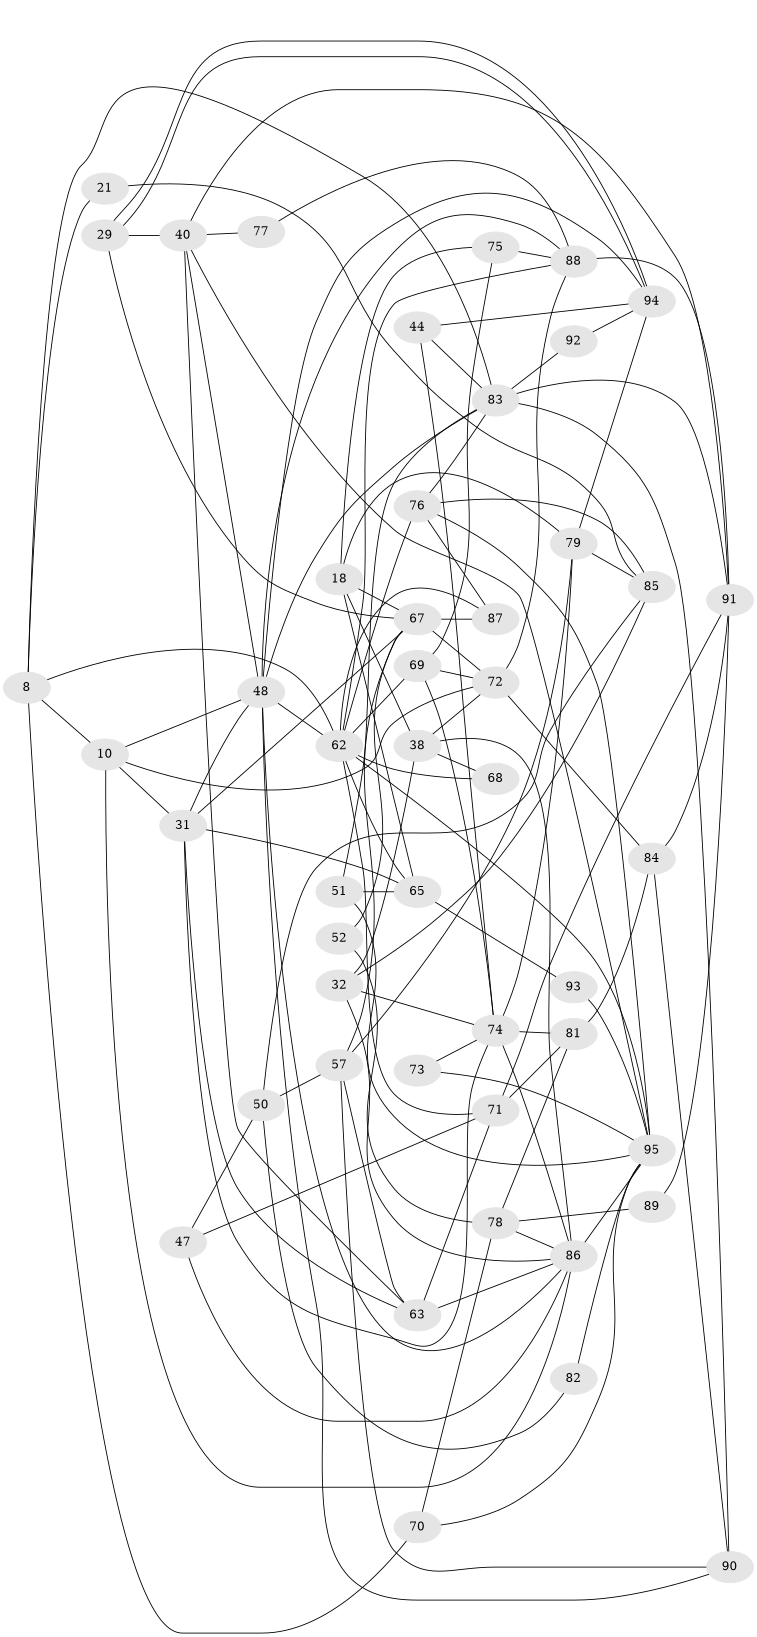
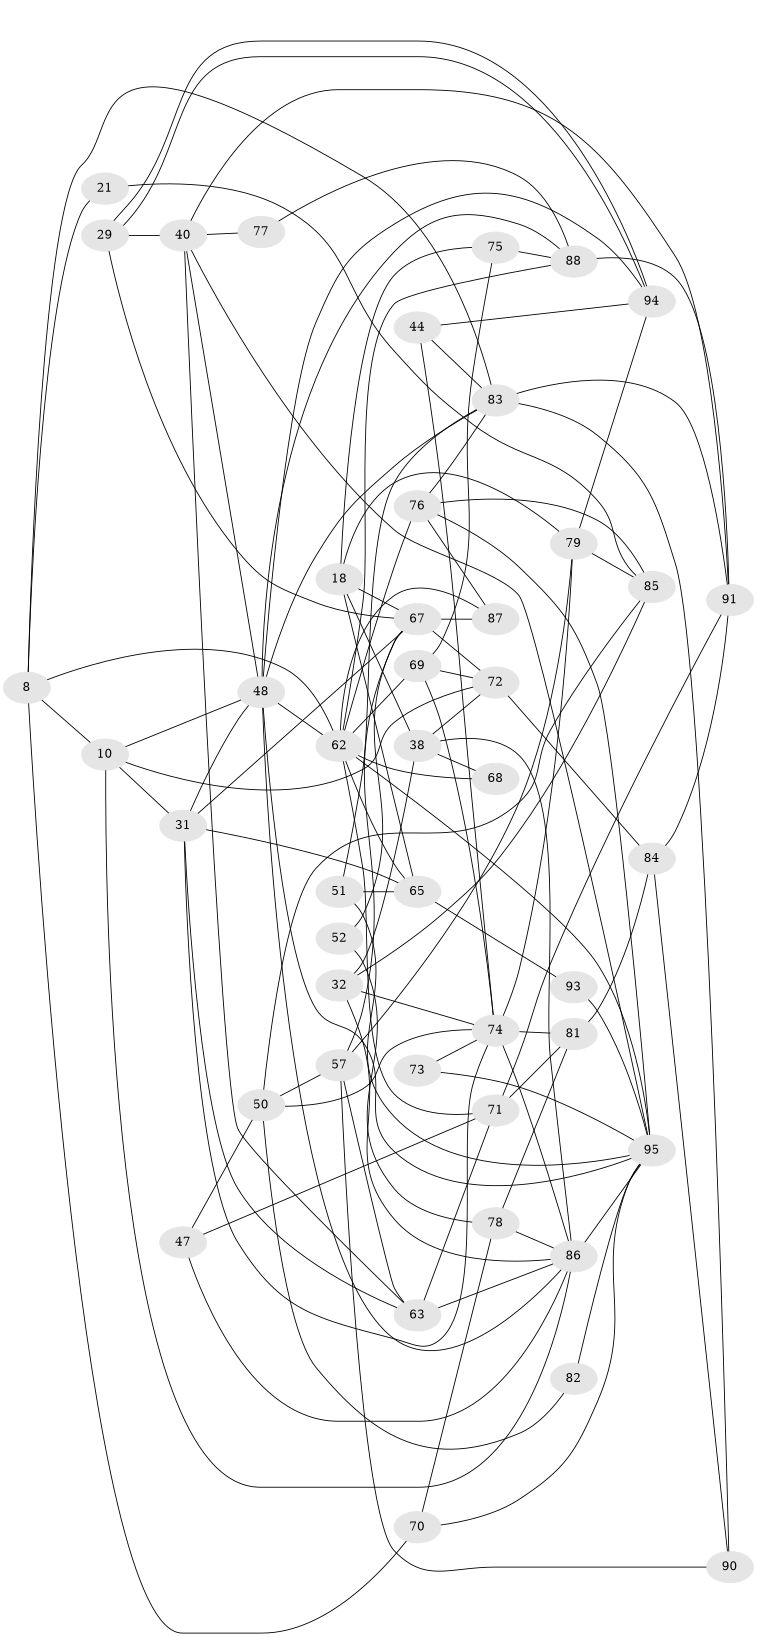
(574, 341) -> none
(538, 473) -> none
none -> (386, 1054)
(652, 1207) -> none
(319, 1328) -> (349, 1030)
